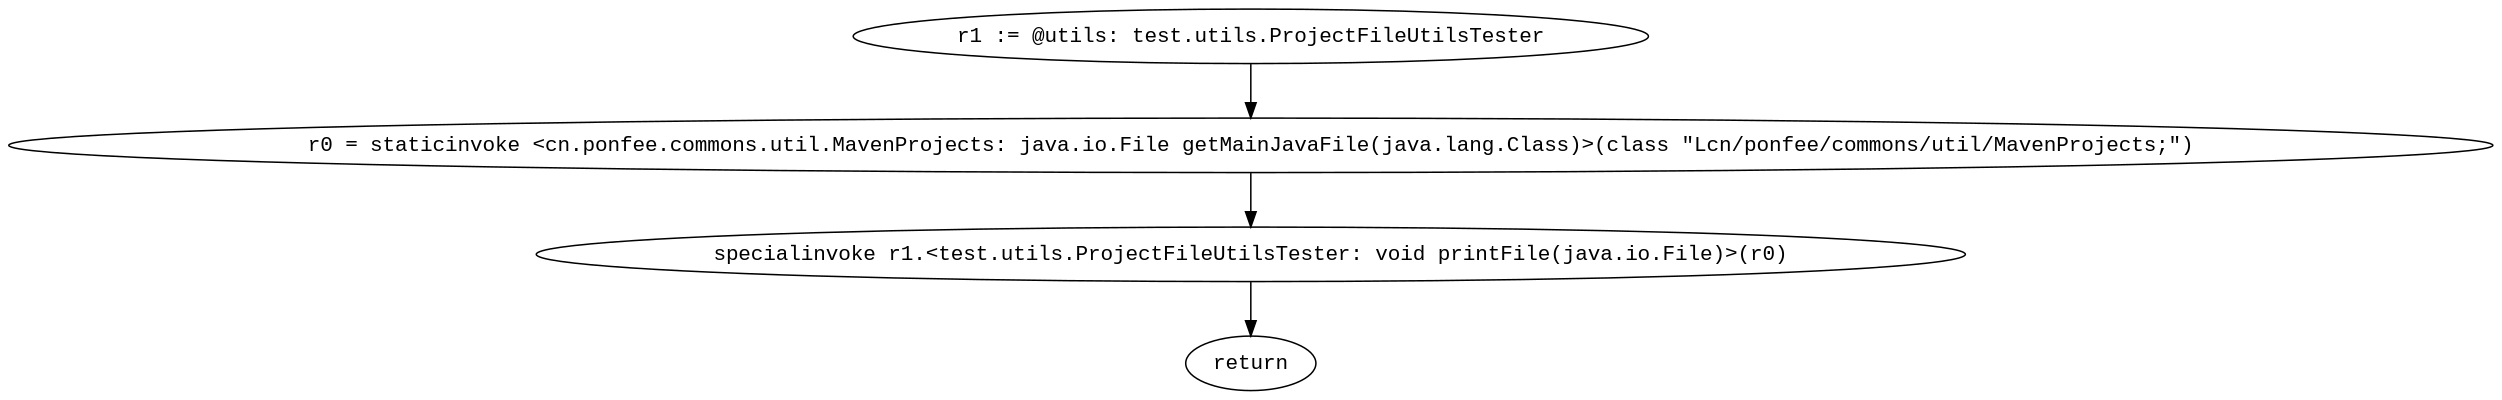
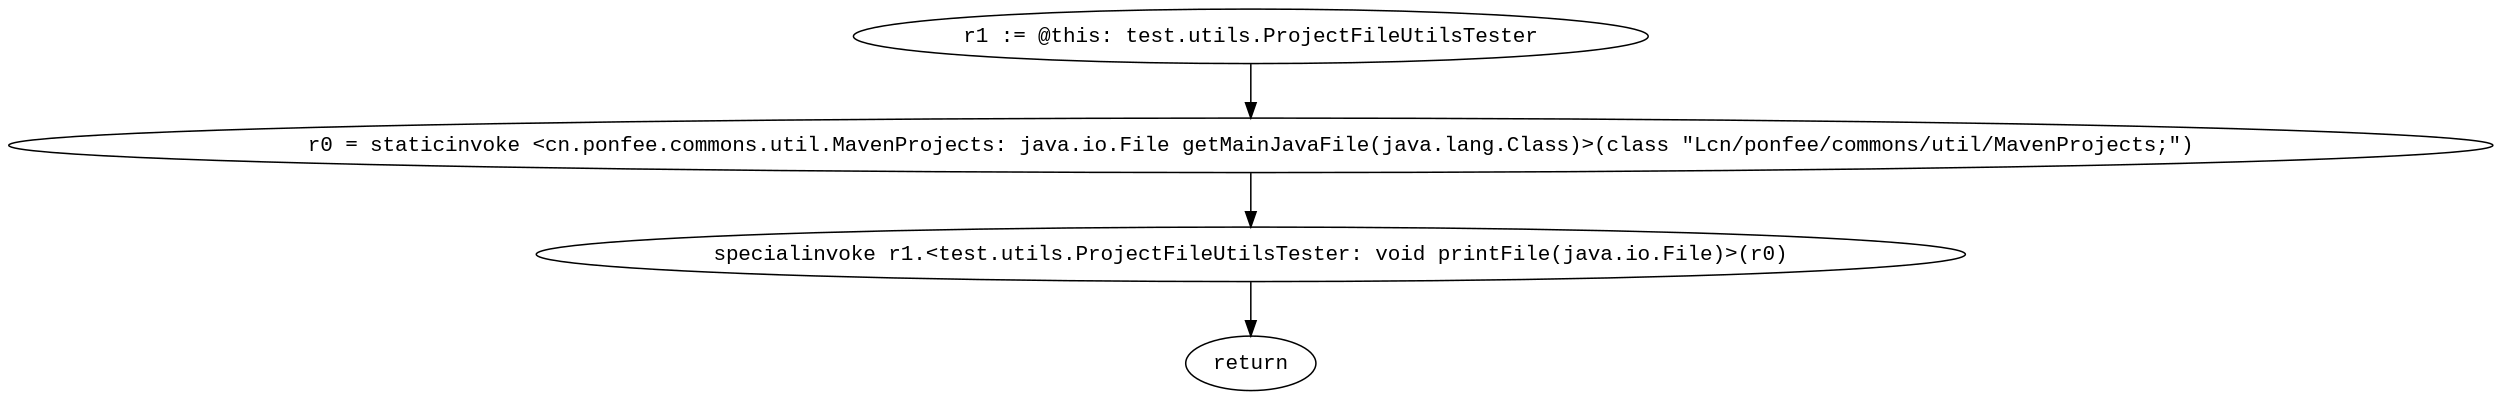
(1251, 36) -> (1251, 36)
